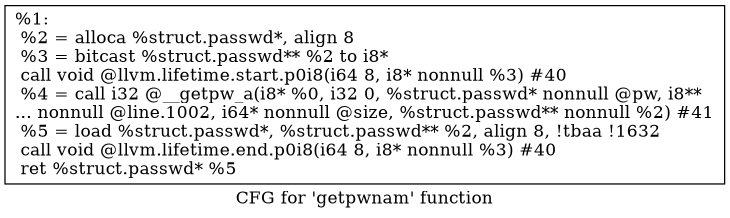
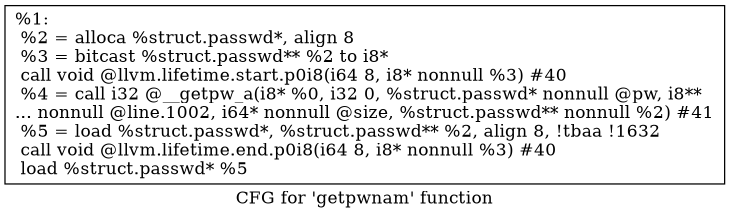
(126, 169) -> (132, 169)
